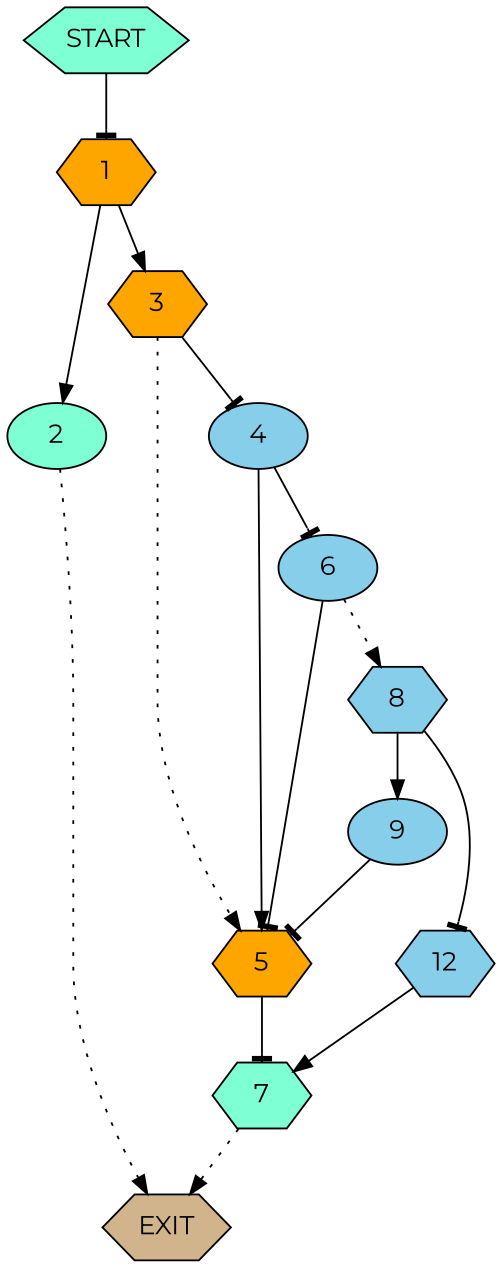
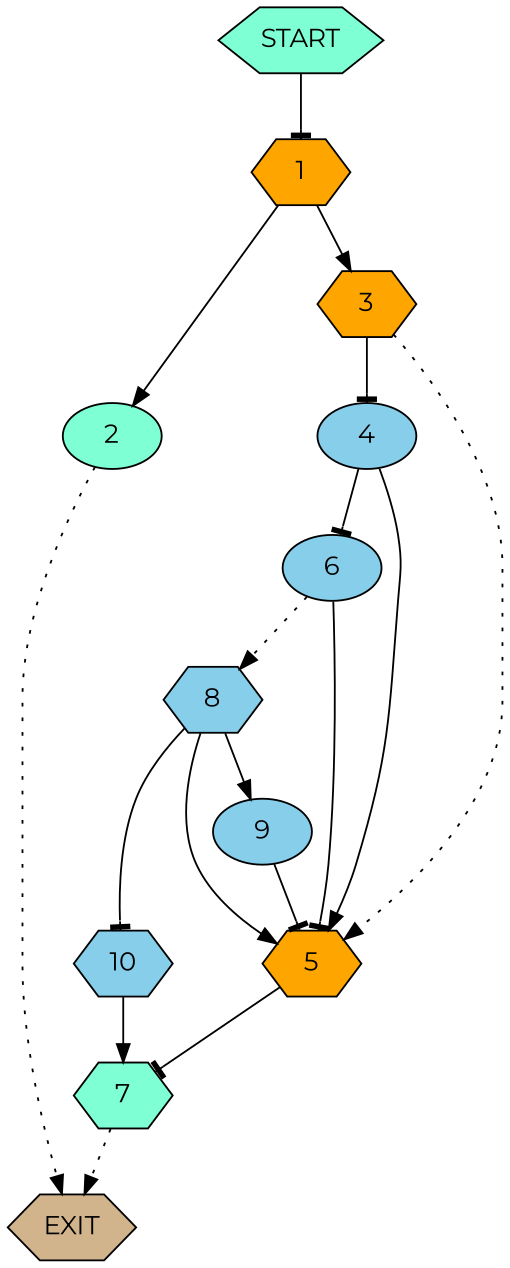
none -> (190, 846)
(445, 964) -> (123, 964)
